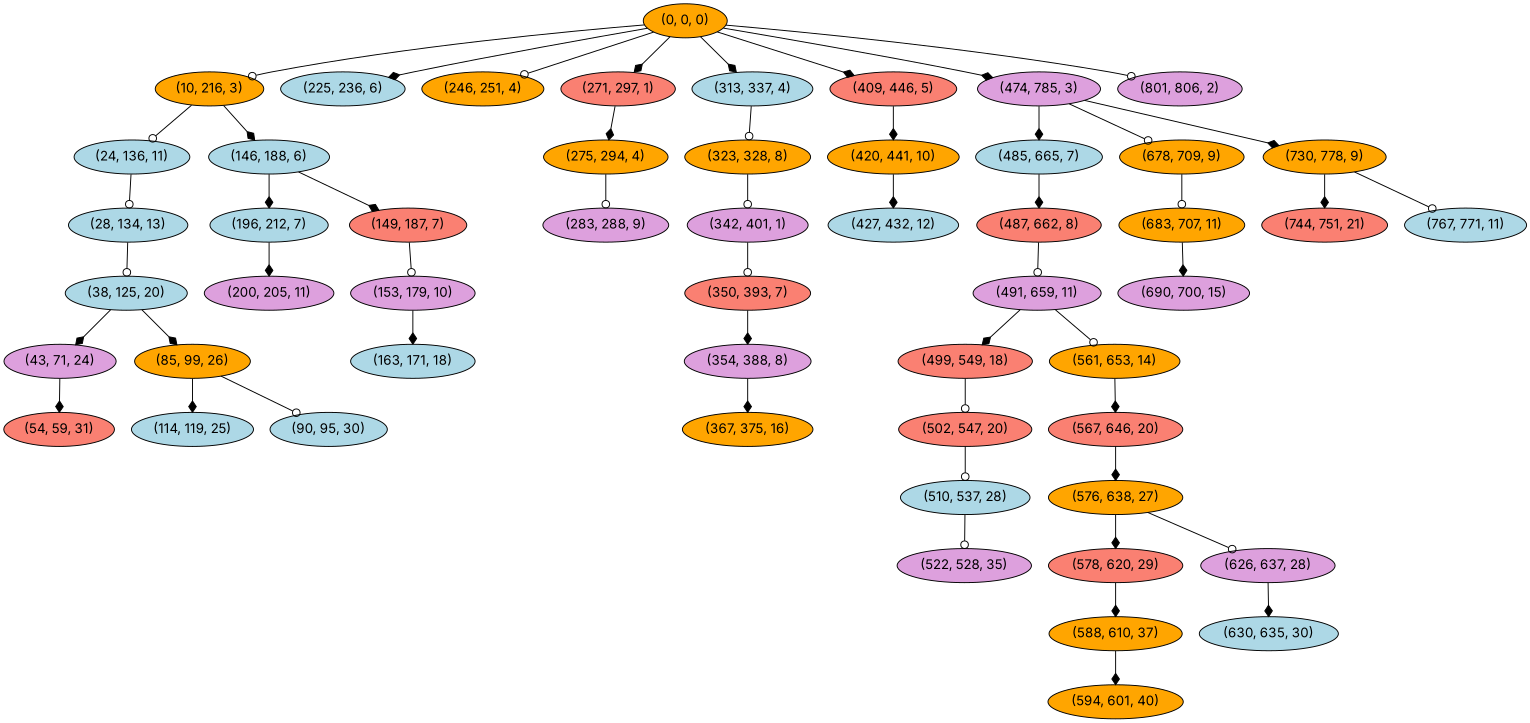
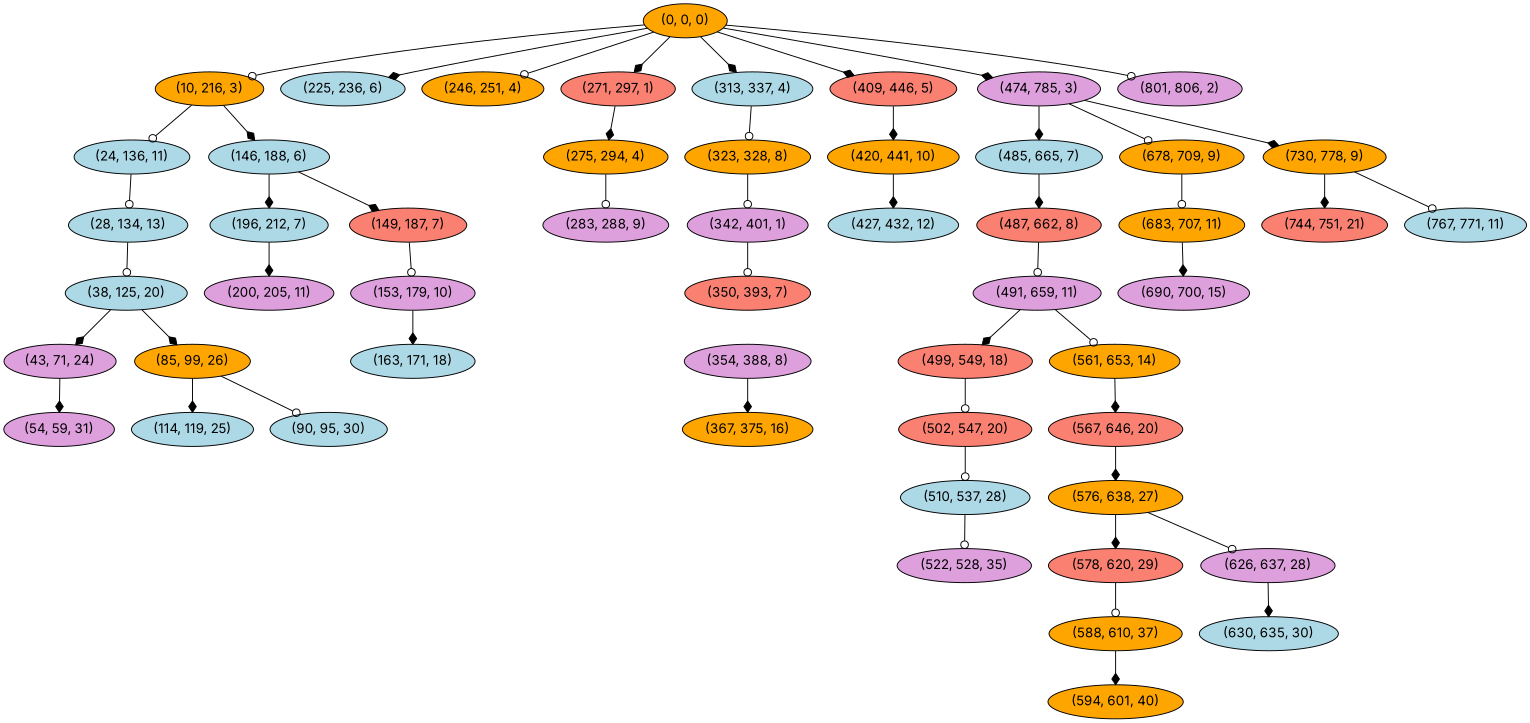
(748, 322) -> none
(59, 429) -> (59, 429)
(1116, 596) -> (1116, 596)
